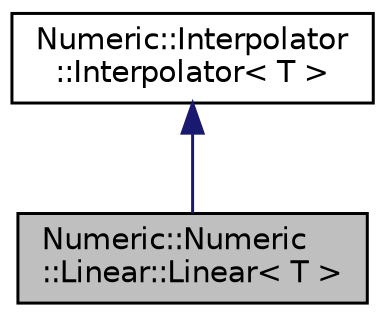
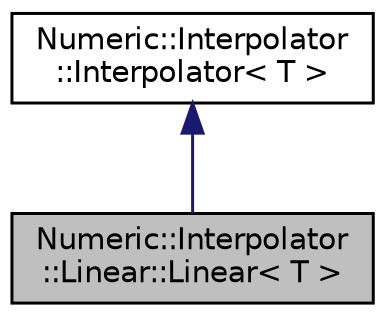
(193, 258) -> (193, 258)
